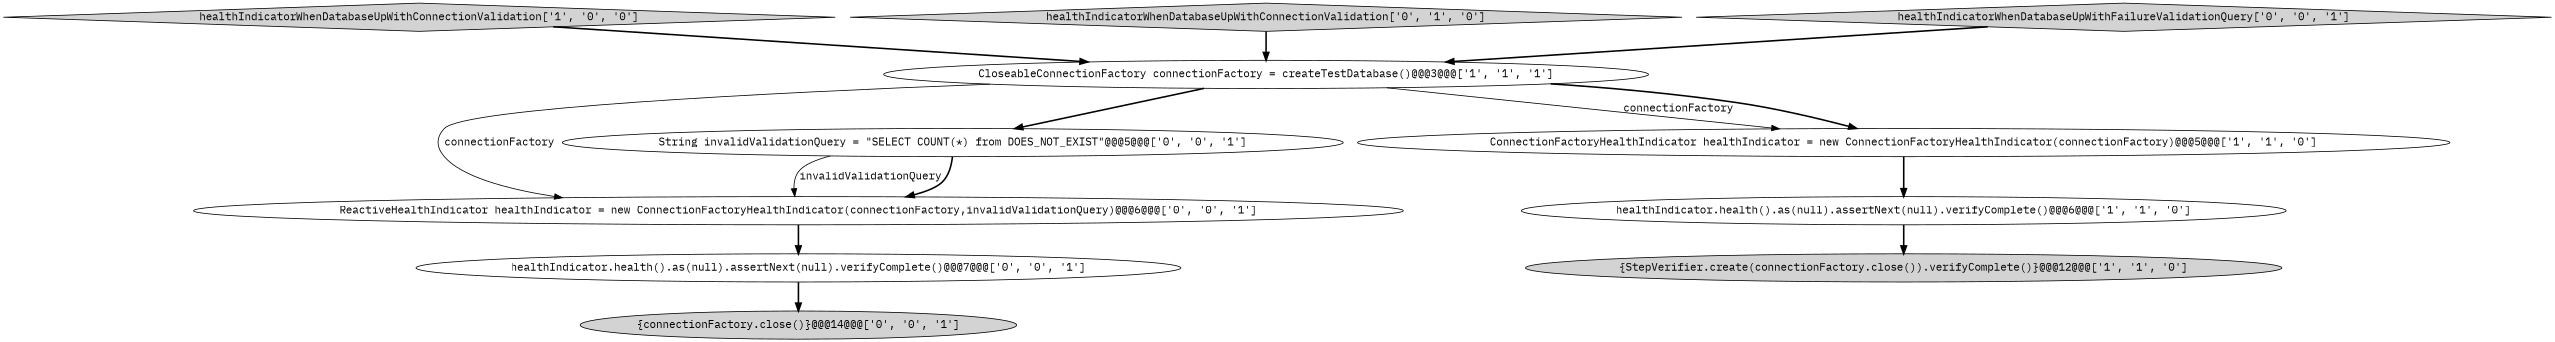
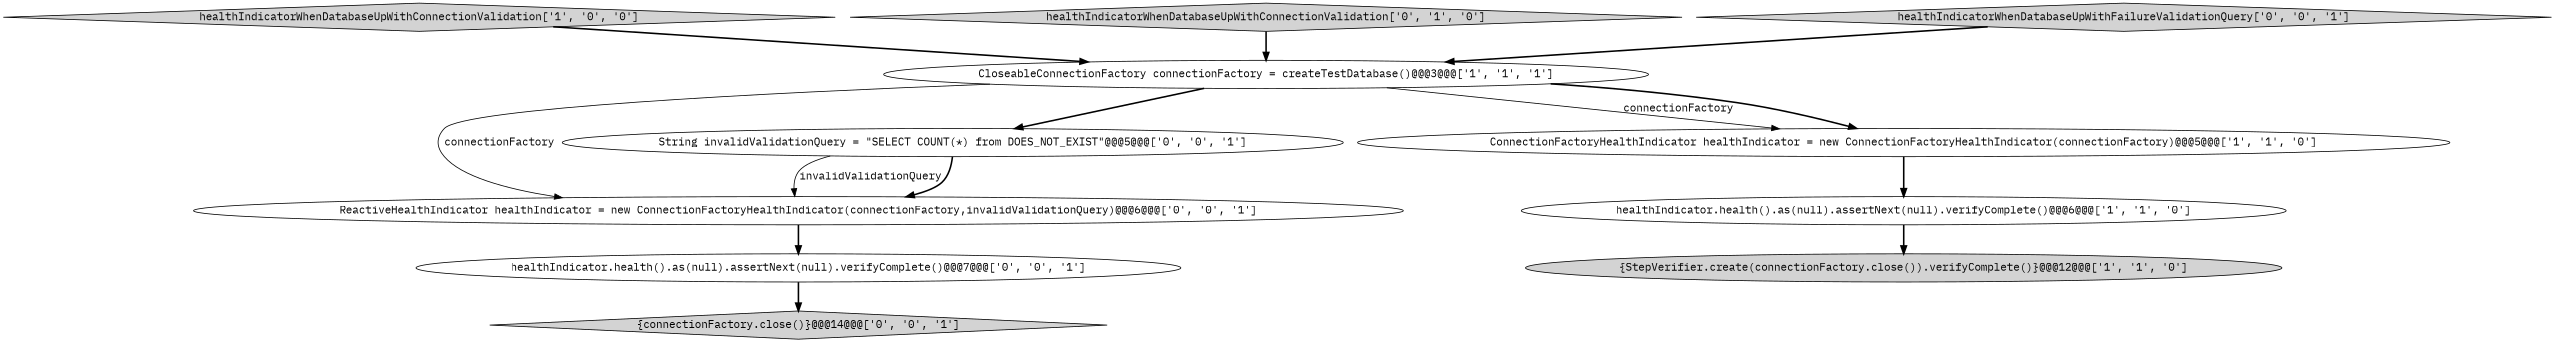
(798, 325) -> (798, 325)
